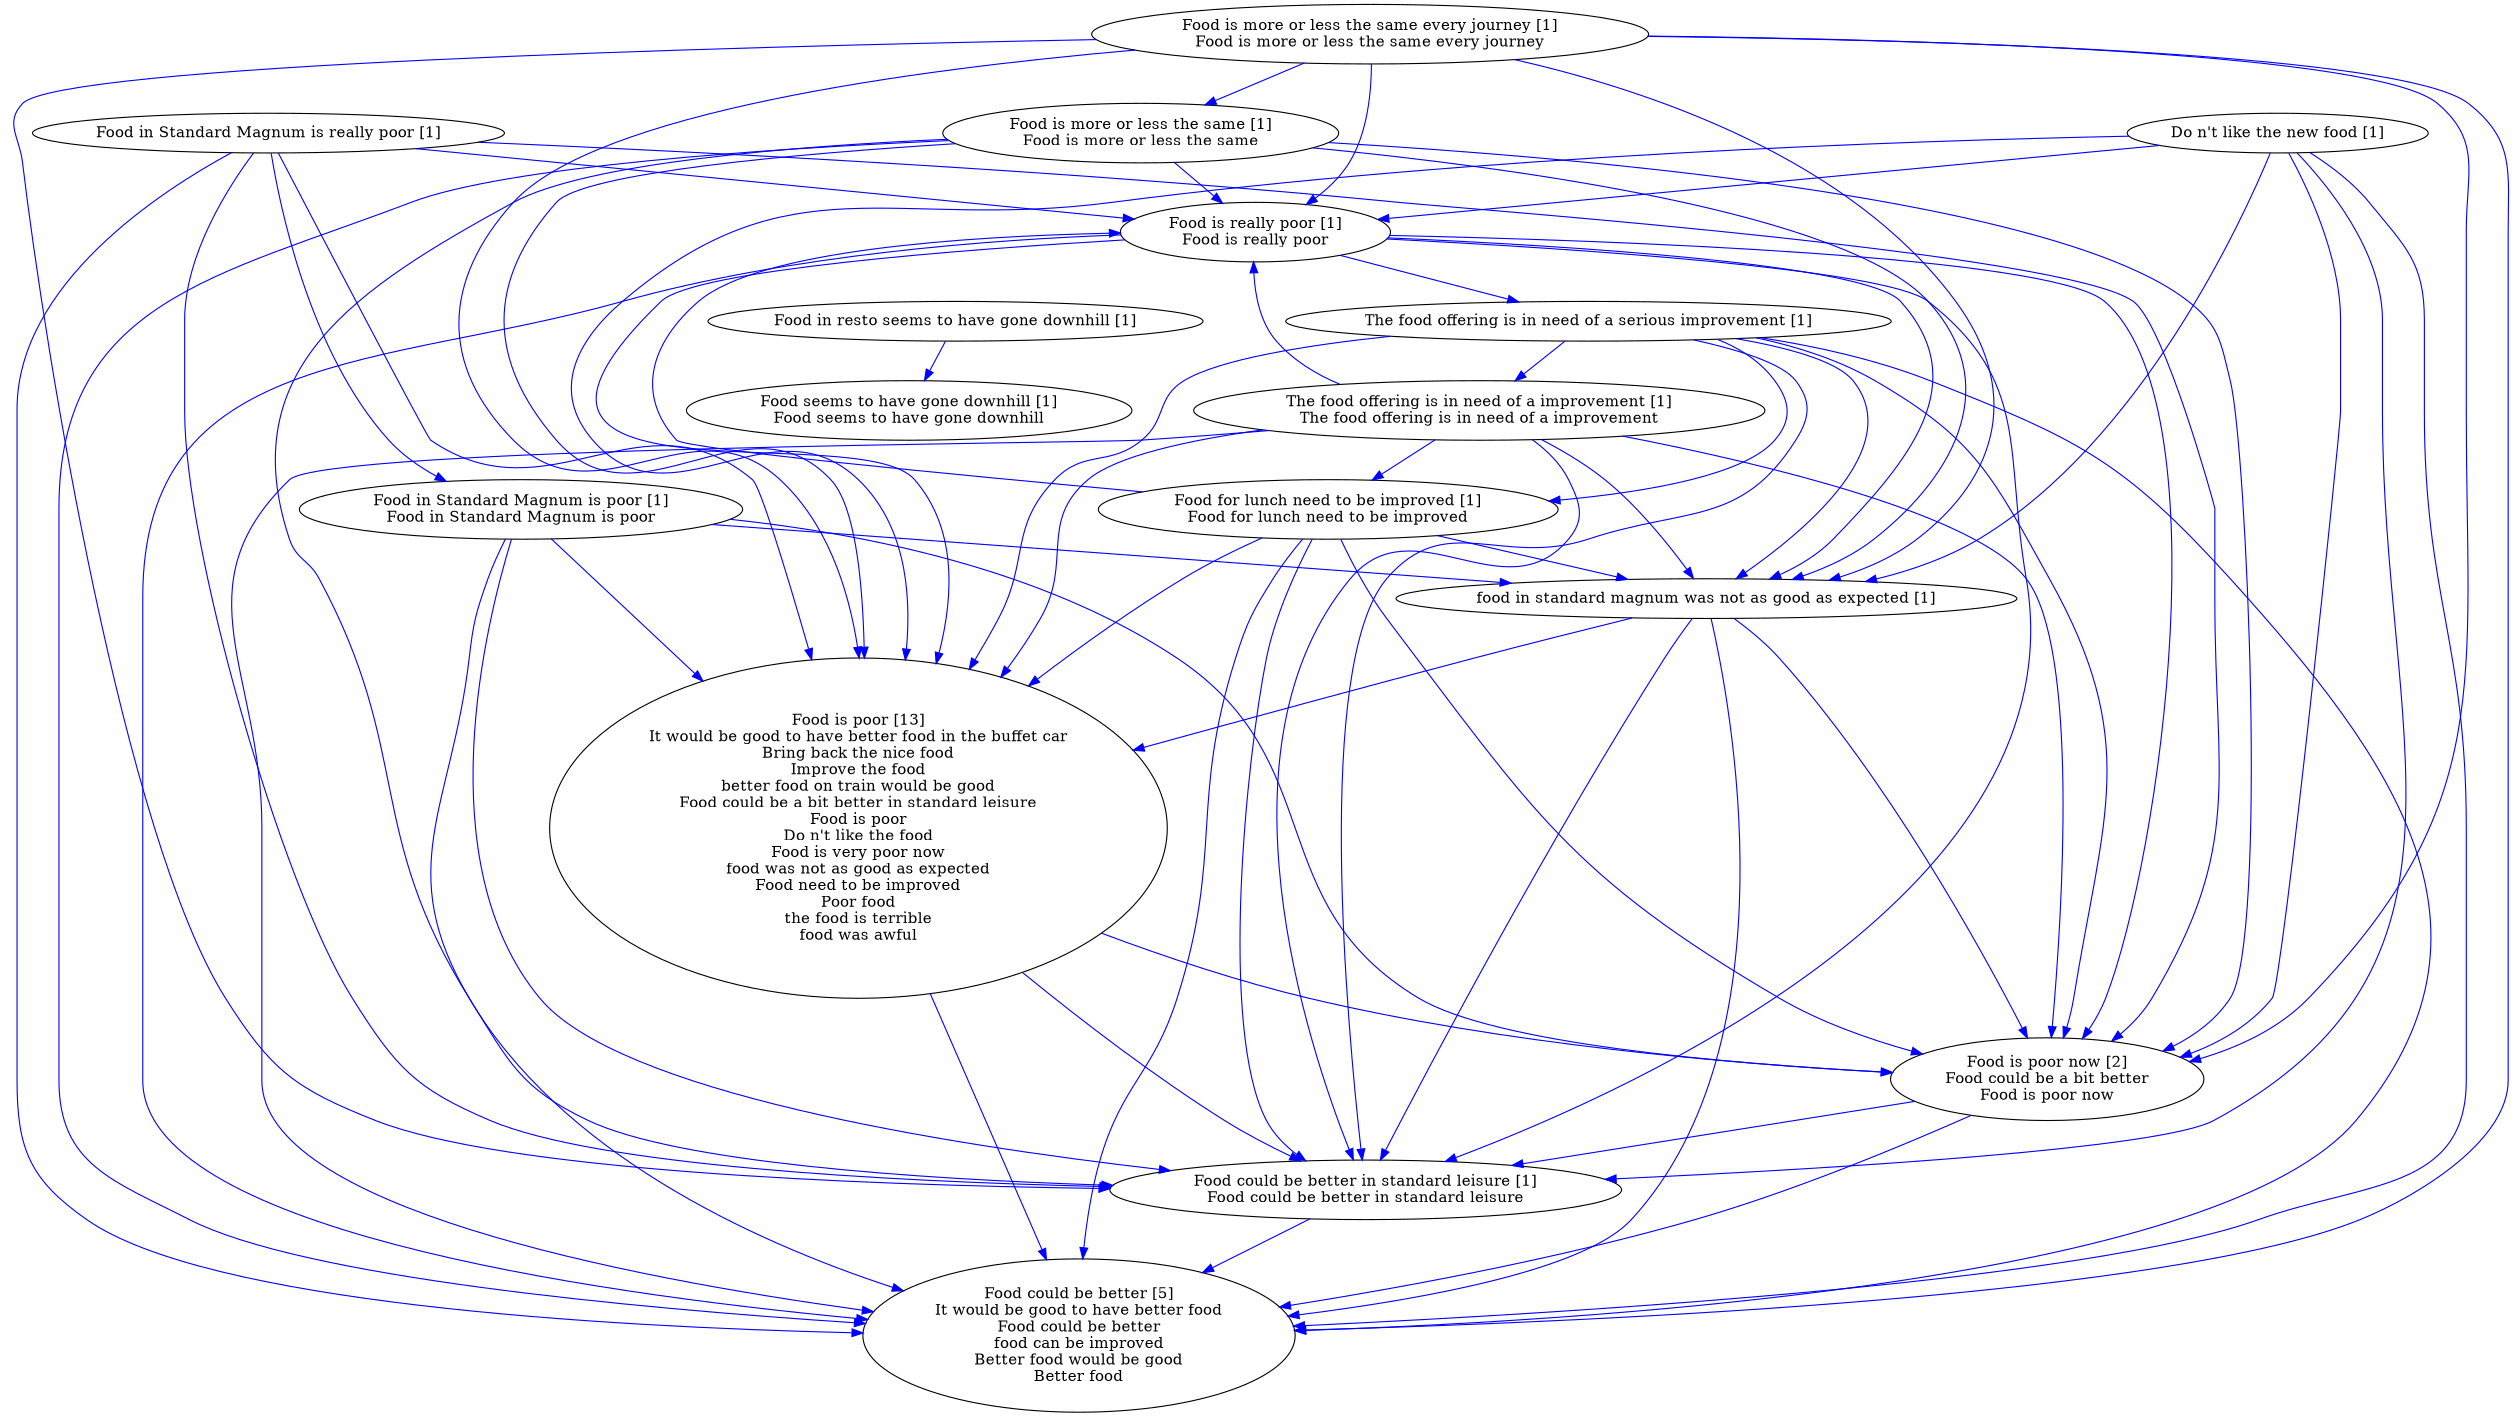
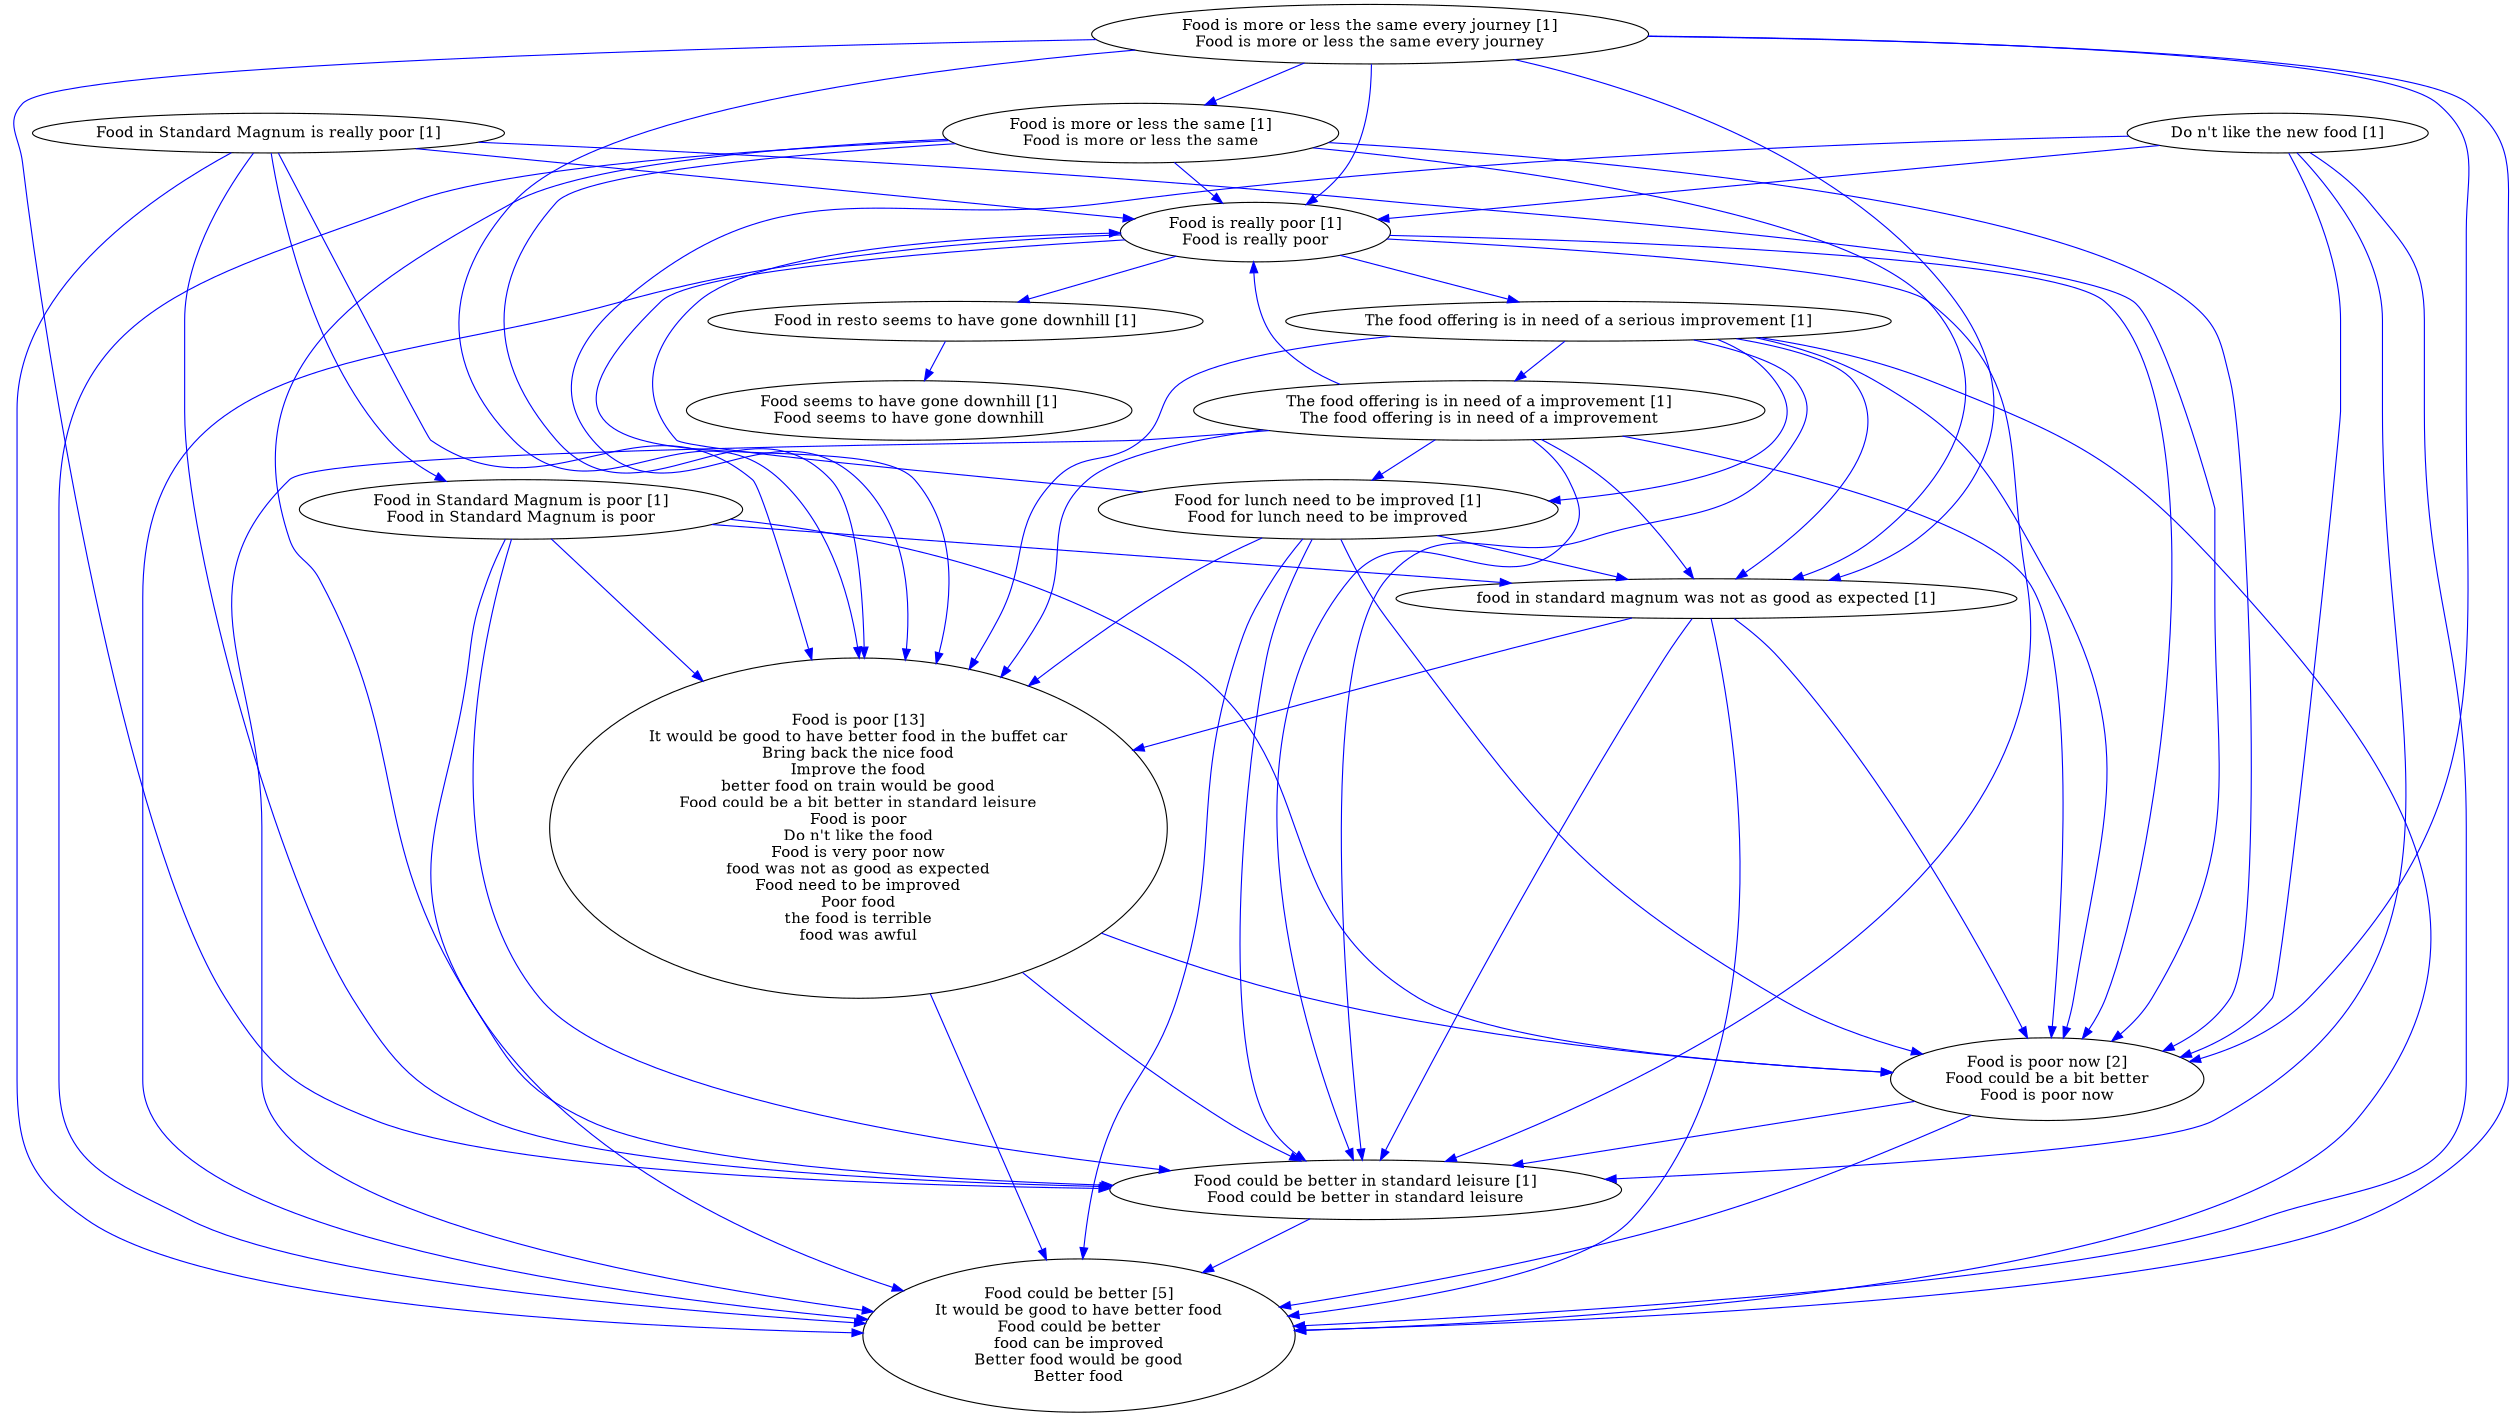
(1898, 300) -> (1103, 278)
(2119, 412) -> none
